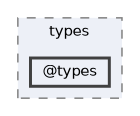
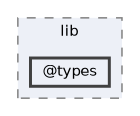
(70, 32) -> (70, 32)
